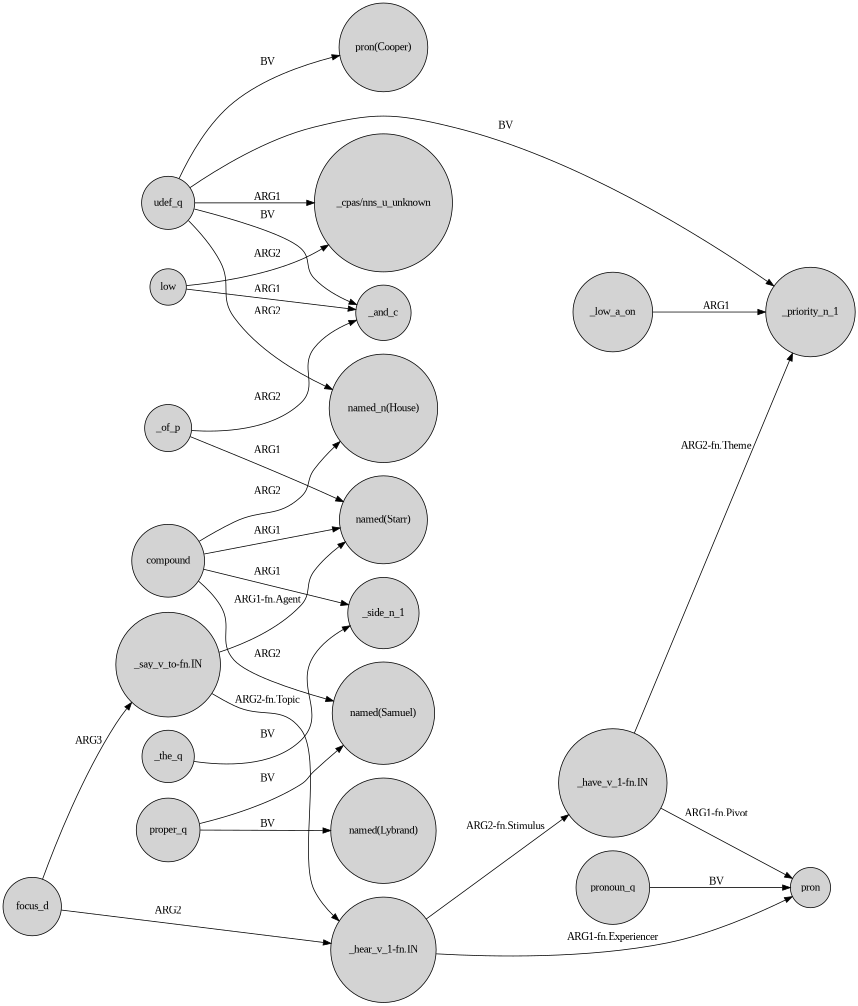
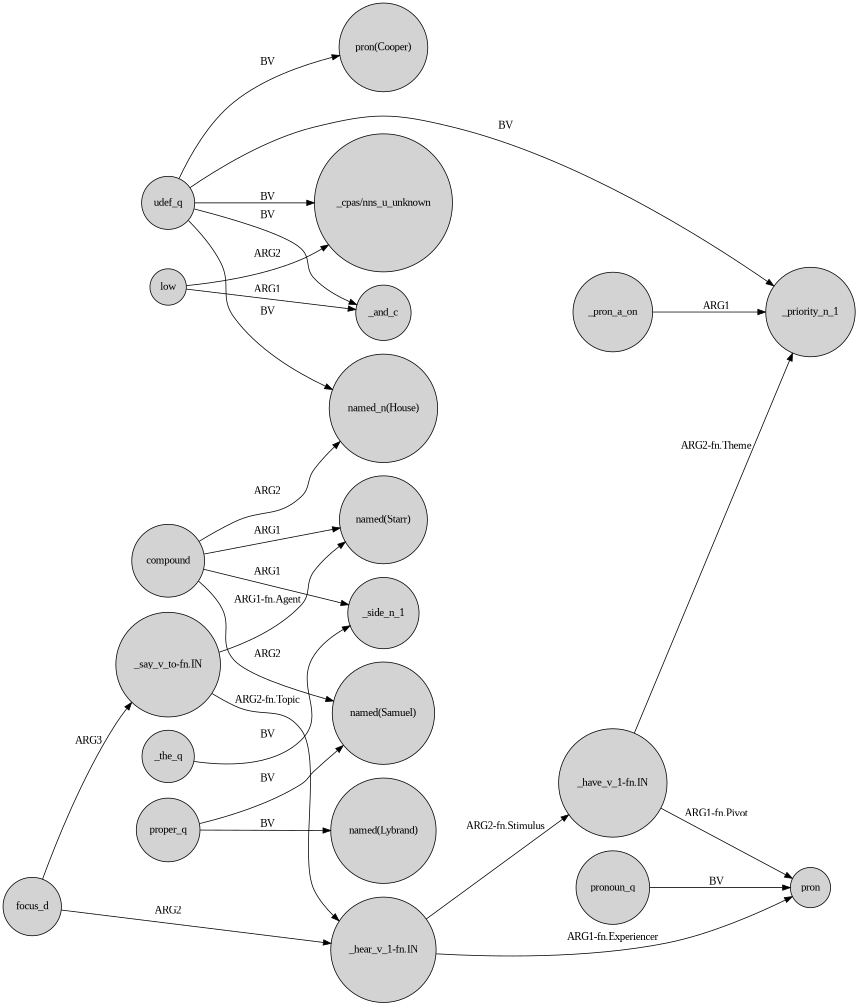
(267, 197) -> (267, 197)
(267, 312) -> (267, 312)
(613, 312) -> (613, 312)
(168, 428) -> none
